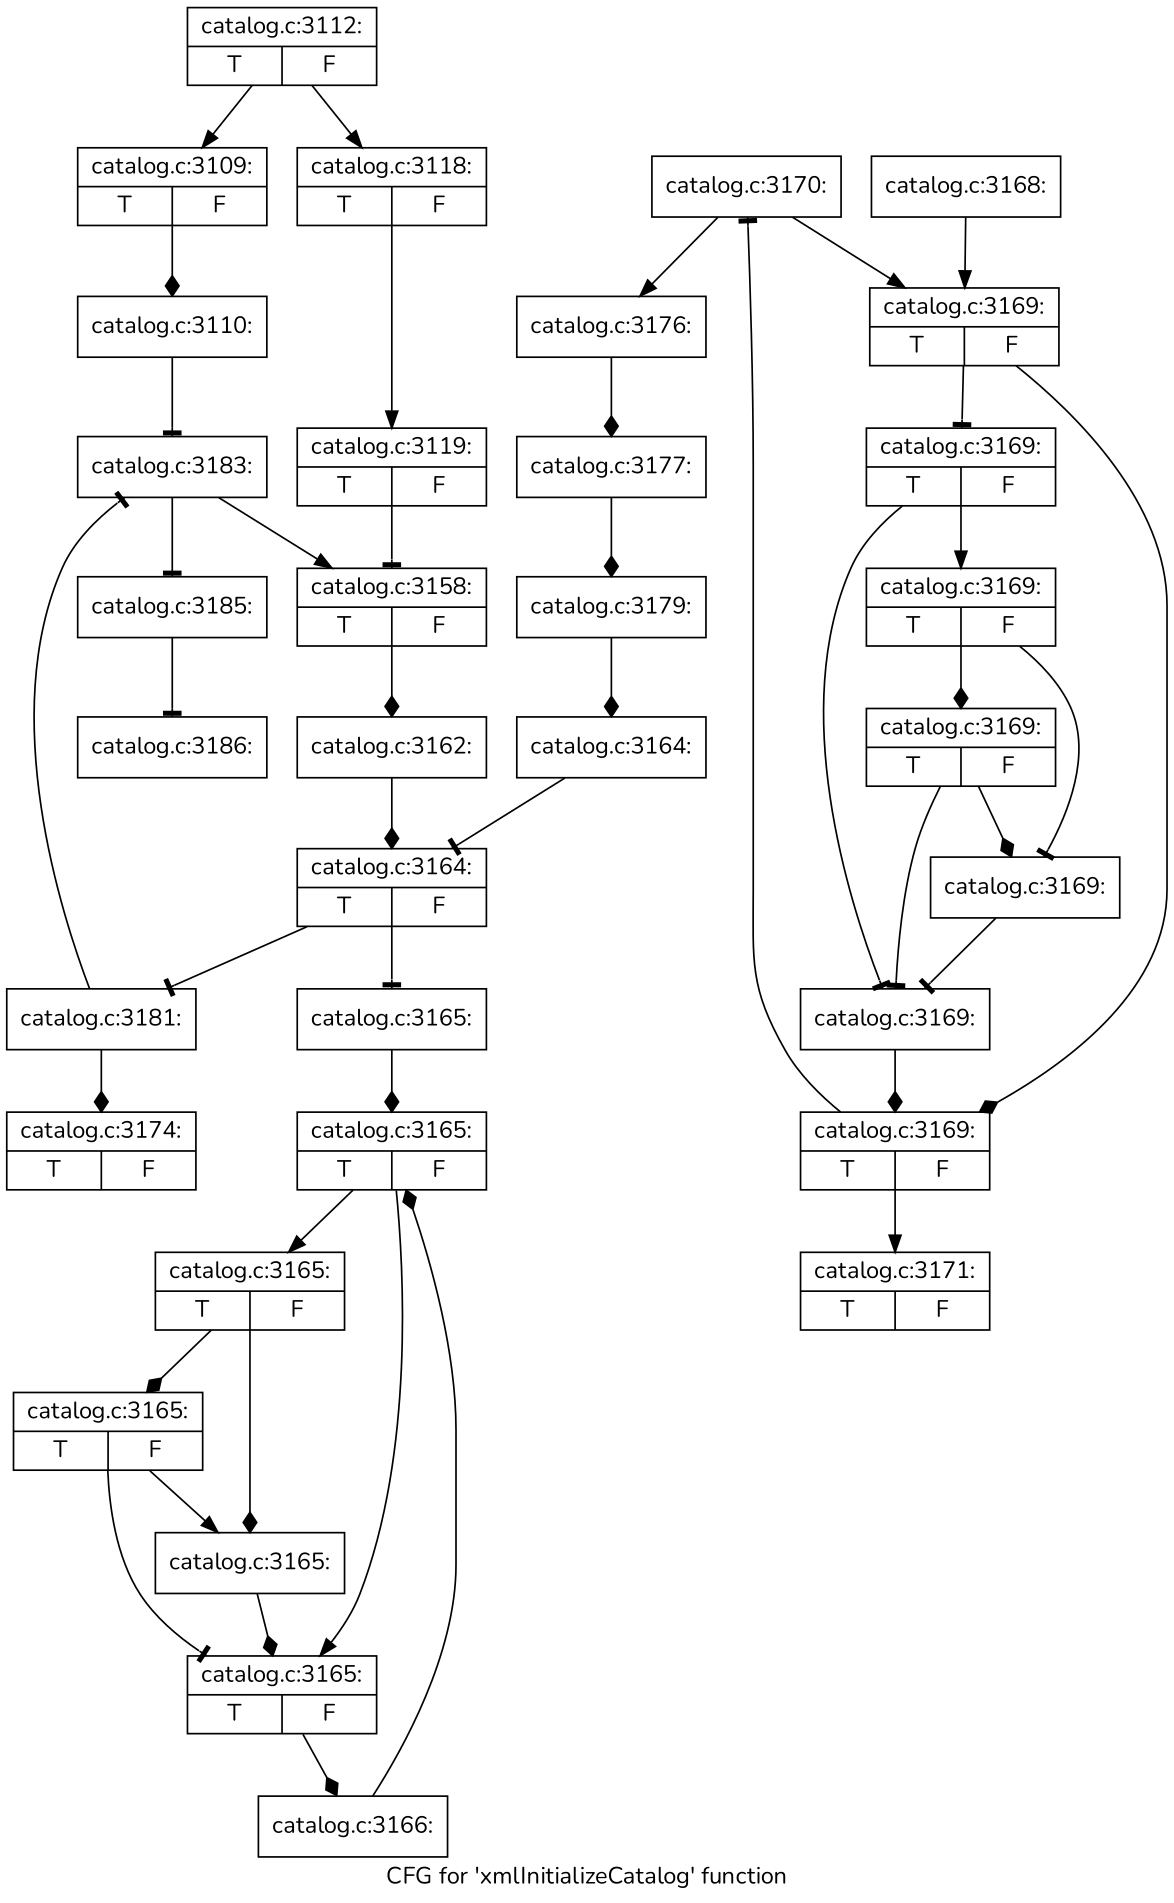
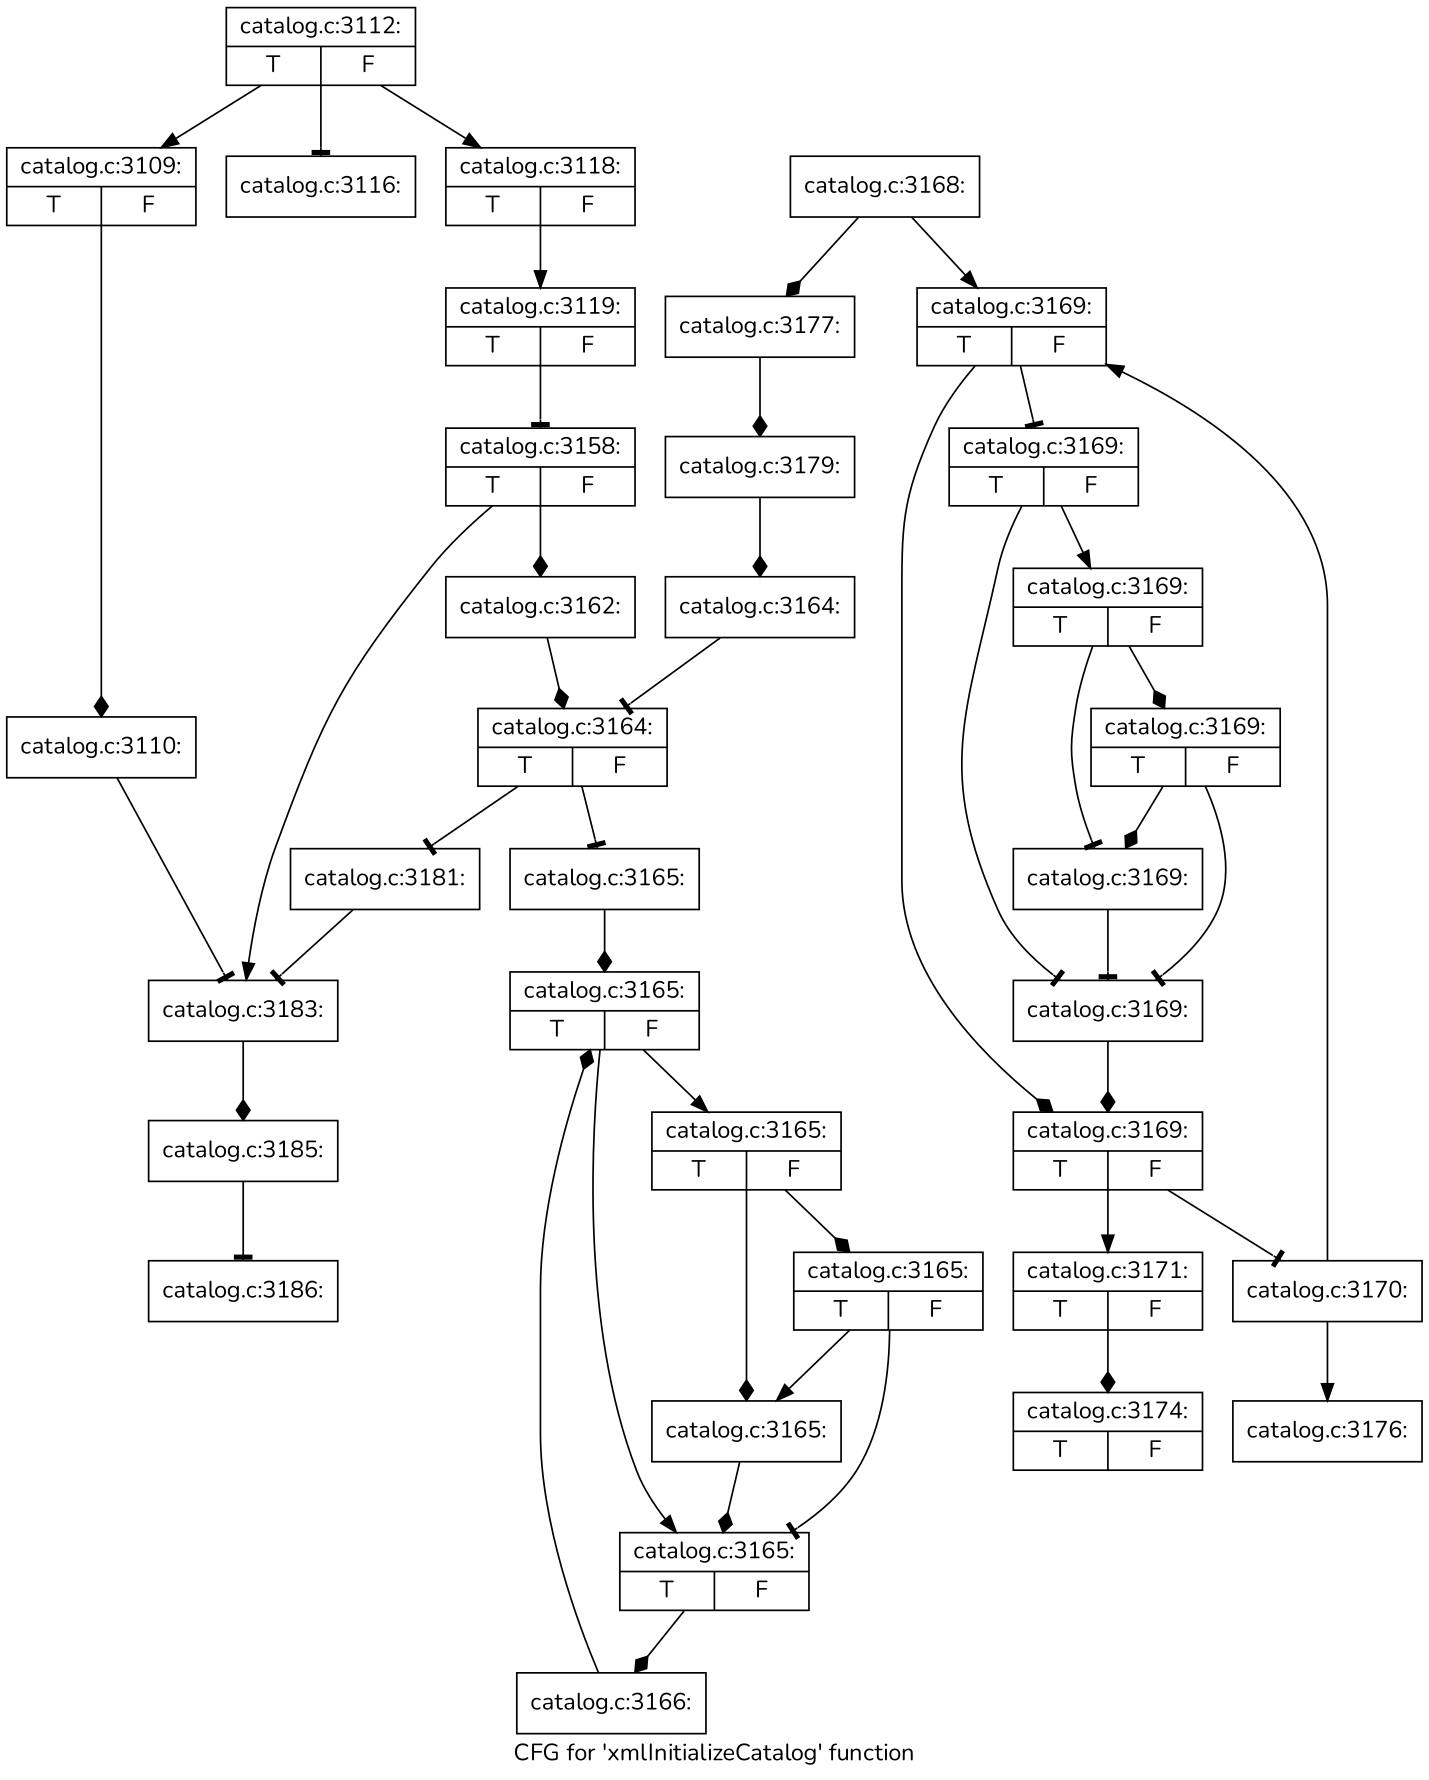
none -> (321, 187)
(611, 387) -> (829, 249)
(268, 528) -> (331, 713)
(172, 533) -> (243, 1071)
(101, 1071) -> (1108, 1351)
